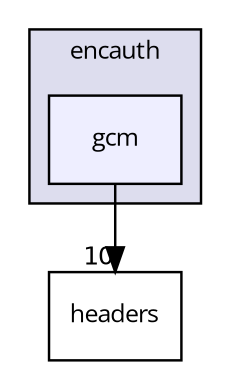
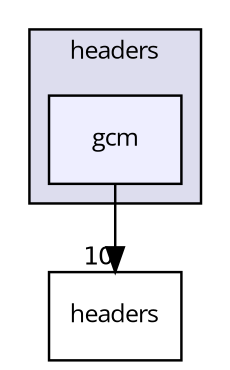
(115, 53) -> (115, 53)
